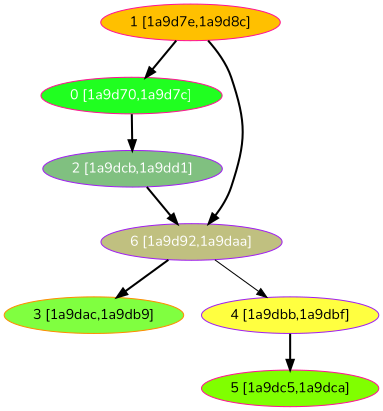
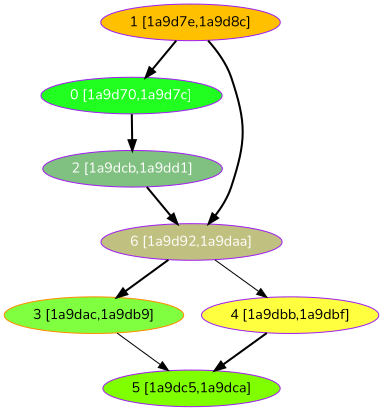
(191, 22) -> (191, 22)
(132, 96) -> (132, 96)
none -> (139, 349)
(290, 388) -> (192, 388)
